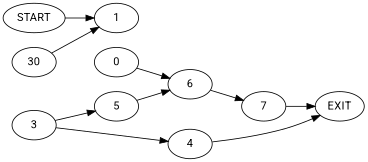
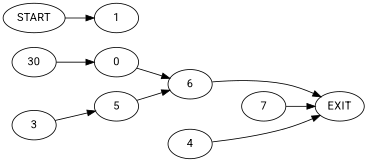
(72, 42) -> (71, 62)
(223, 94) -> (264, 81)
(108, 134) -> none
